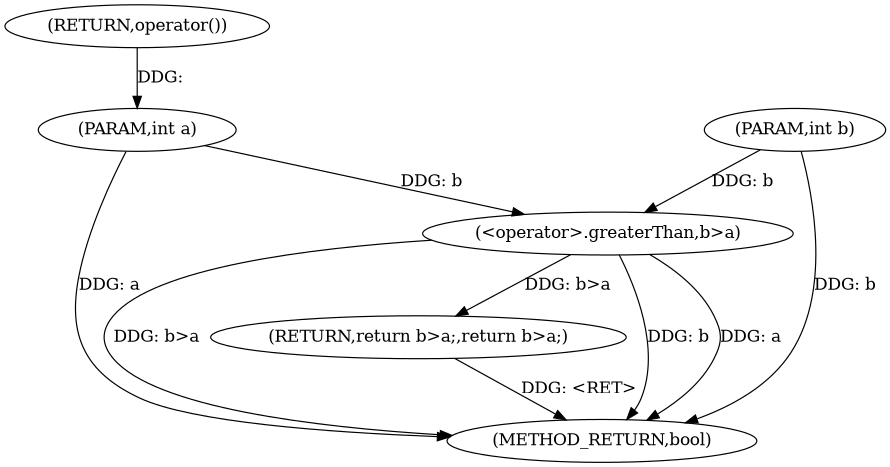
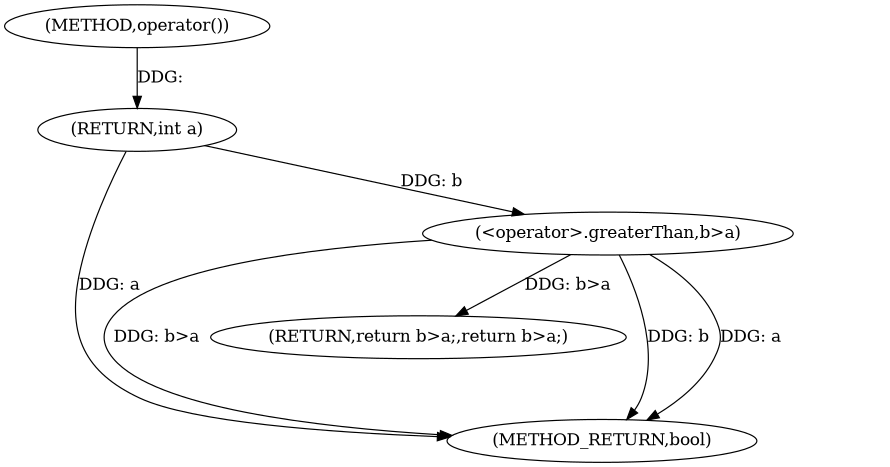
(137, 26) -> (137, 26)
(137, 130) -> (137, 130)
(795, 130) -> none
(505, 386) -> none
